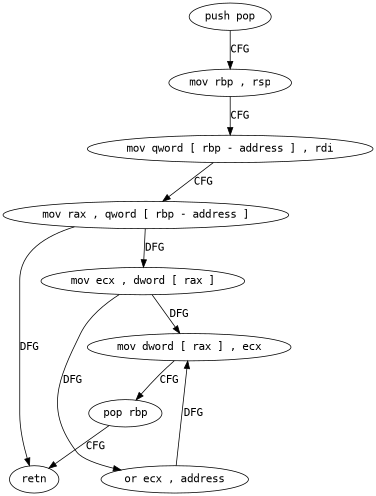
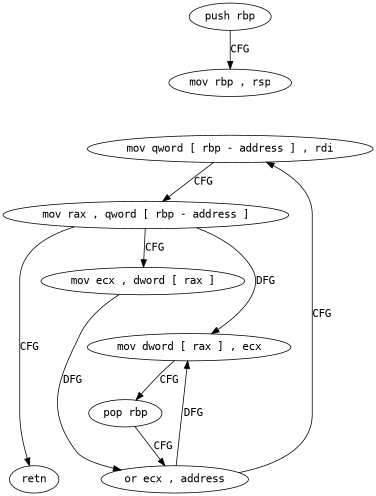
(230, 17) -> (230, 17)
(230, 112) -> (312, 332)
(155, 248) -> (155, 248)
(164, 311) -> (253, 271)
(29, 347) -> (29, 347)
(82, 445) -> (147, 443)
